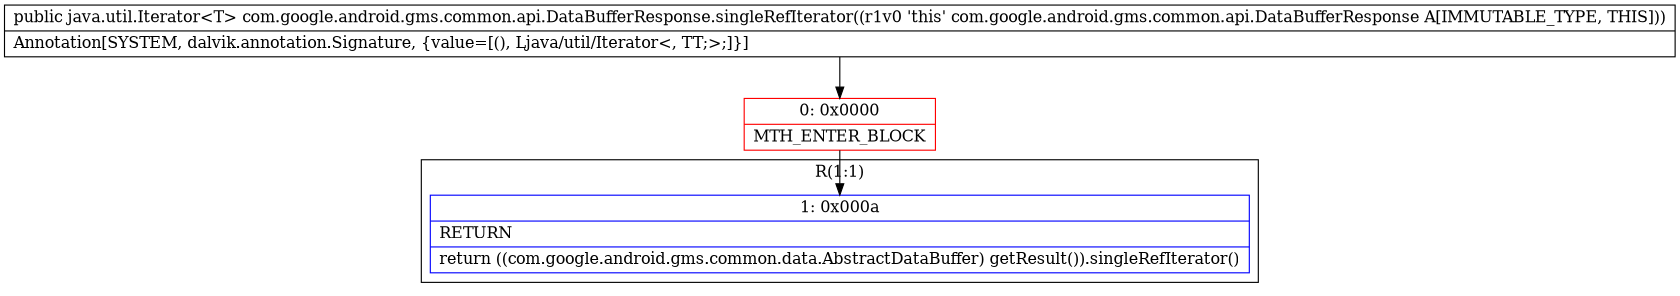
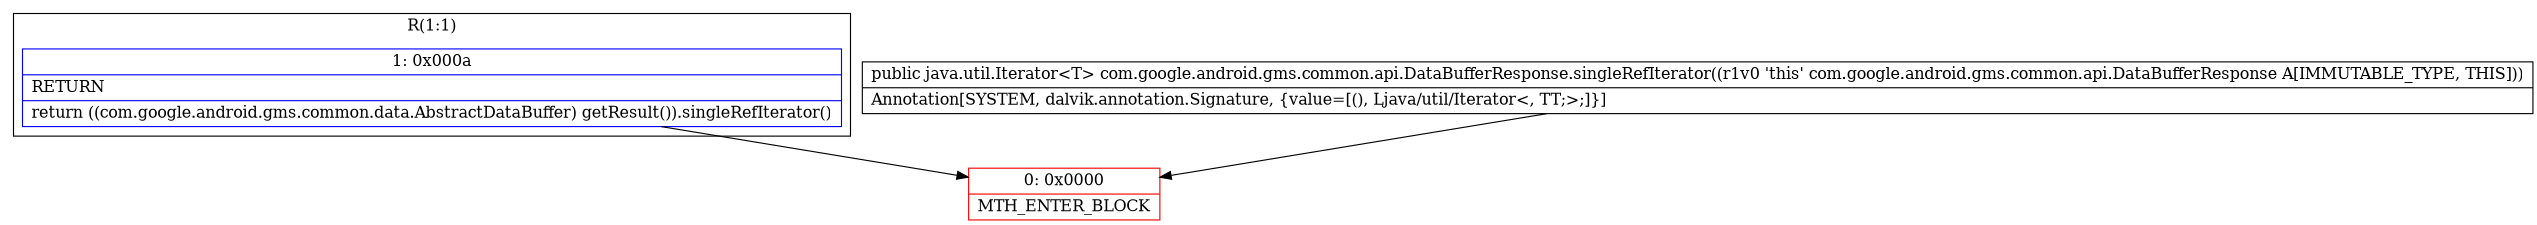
(840, 167) -> (809, 151)
